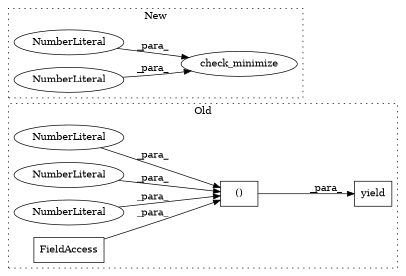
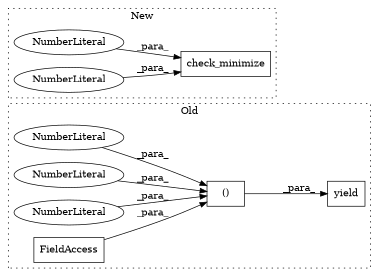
(239, 64) -> (226, 64)
